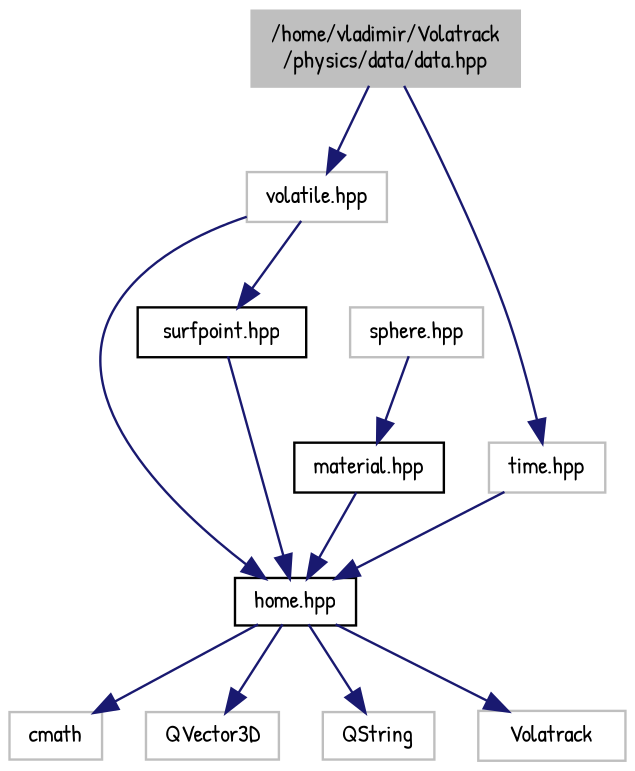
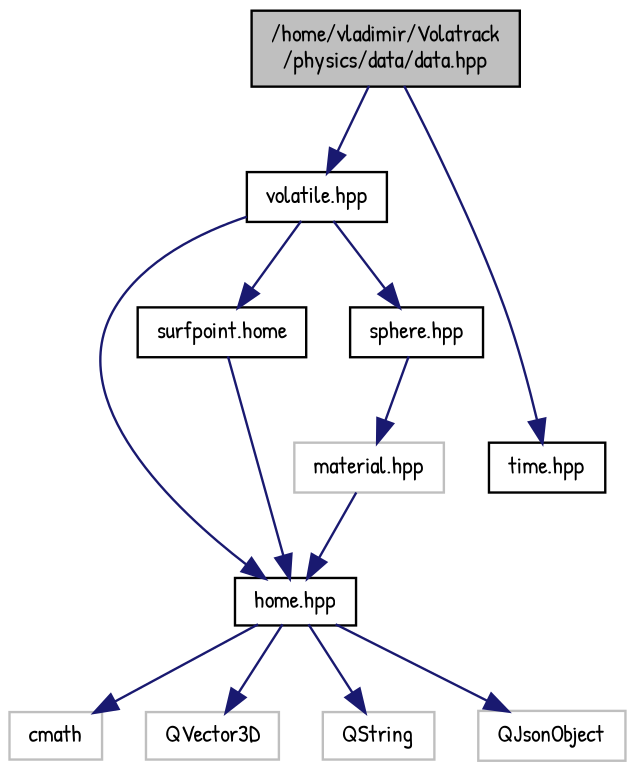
(386, 49) -> (386, 49)
(317, 197) -> (317, 197)
none -> (359, 255)
(222, 332) -> (222, 332)
(417, 332) -> (417, 332)
(369, 468) -> (369, 468)
(547, 468) -> (547, 468)
(431, 530) -> none
(552, 736) -> (552, 736)
